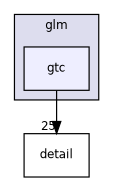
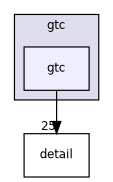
(57, 26) -> (57, 26)
